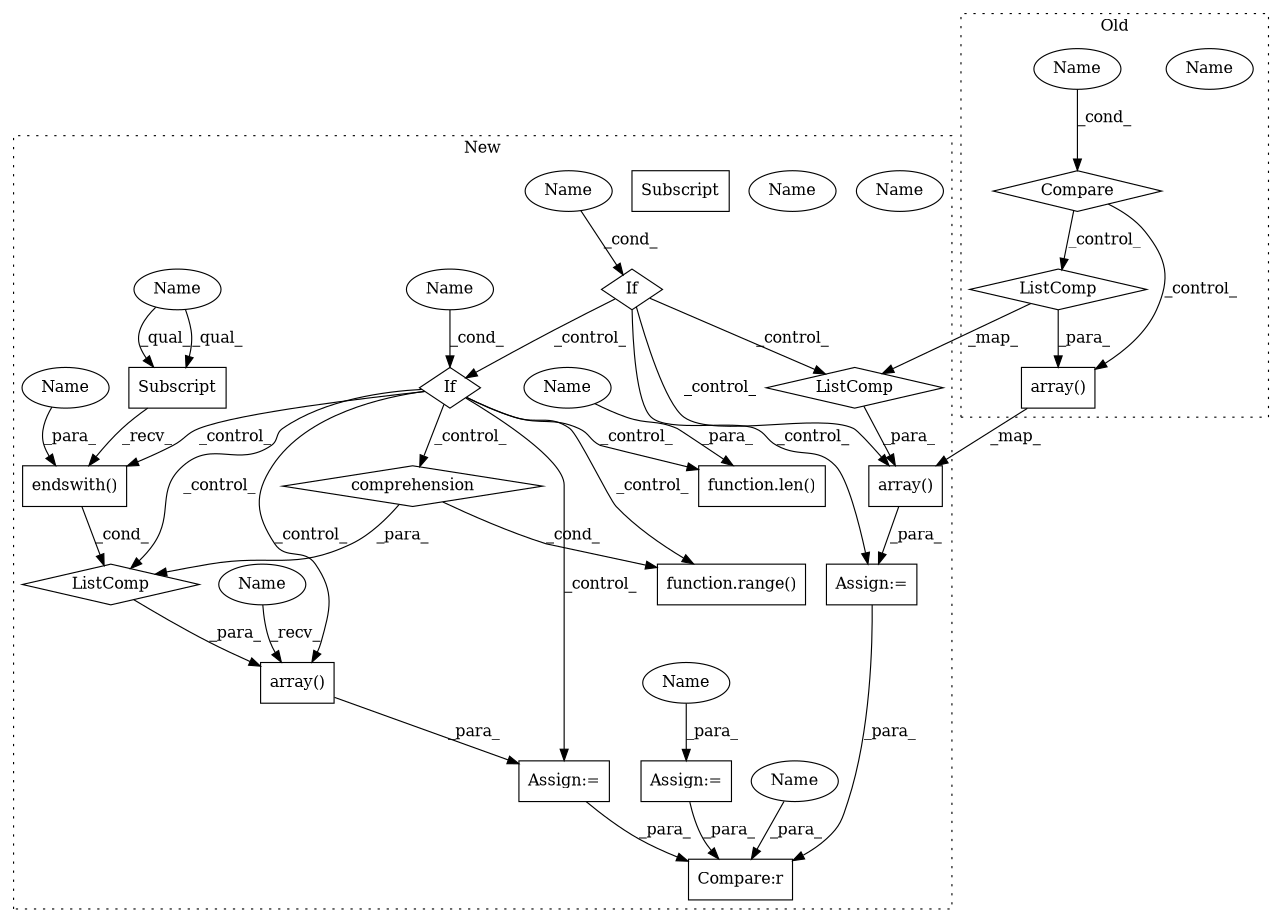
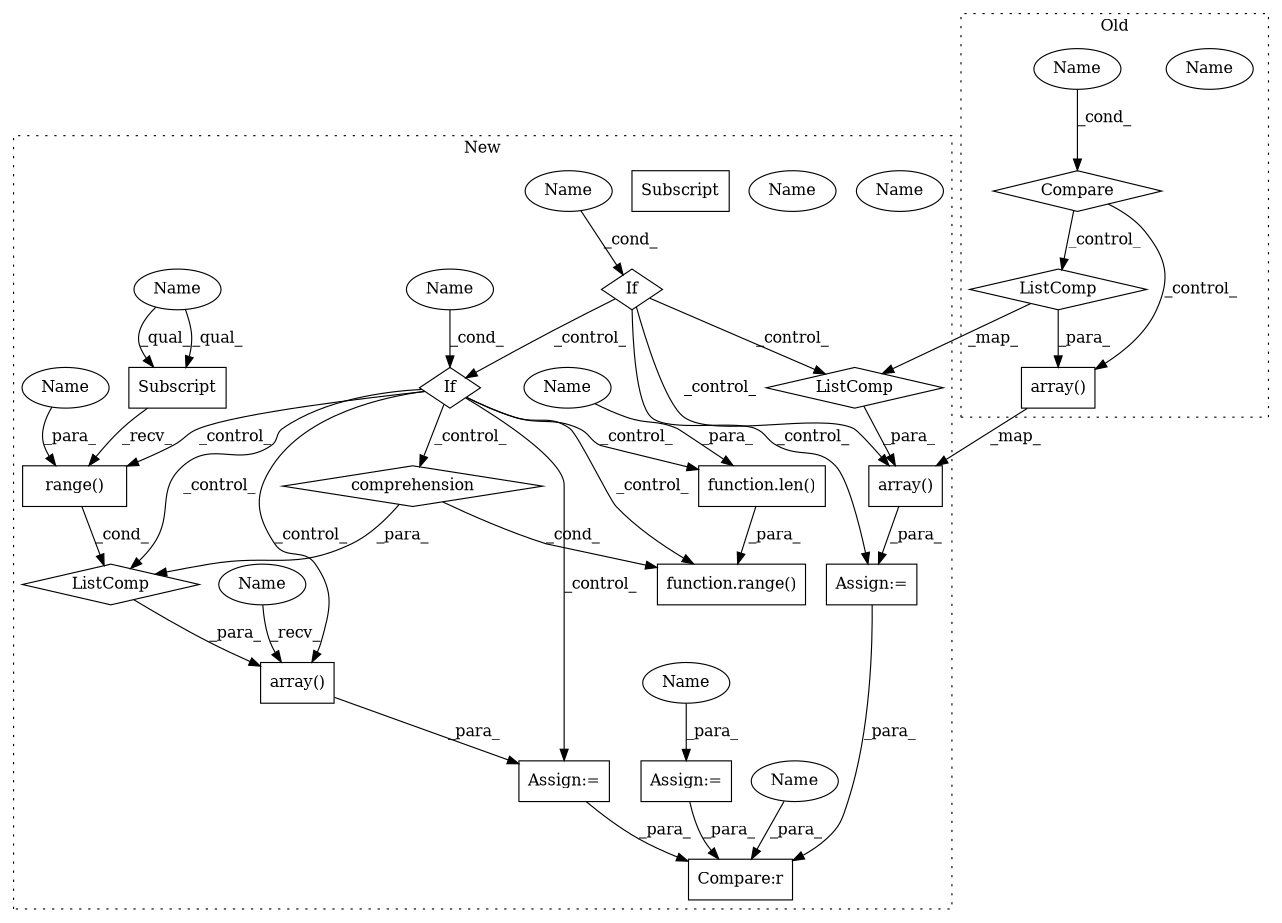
(75, 486) -> (75, 486)
none -> (748, 530)
